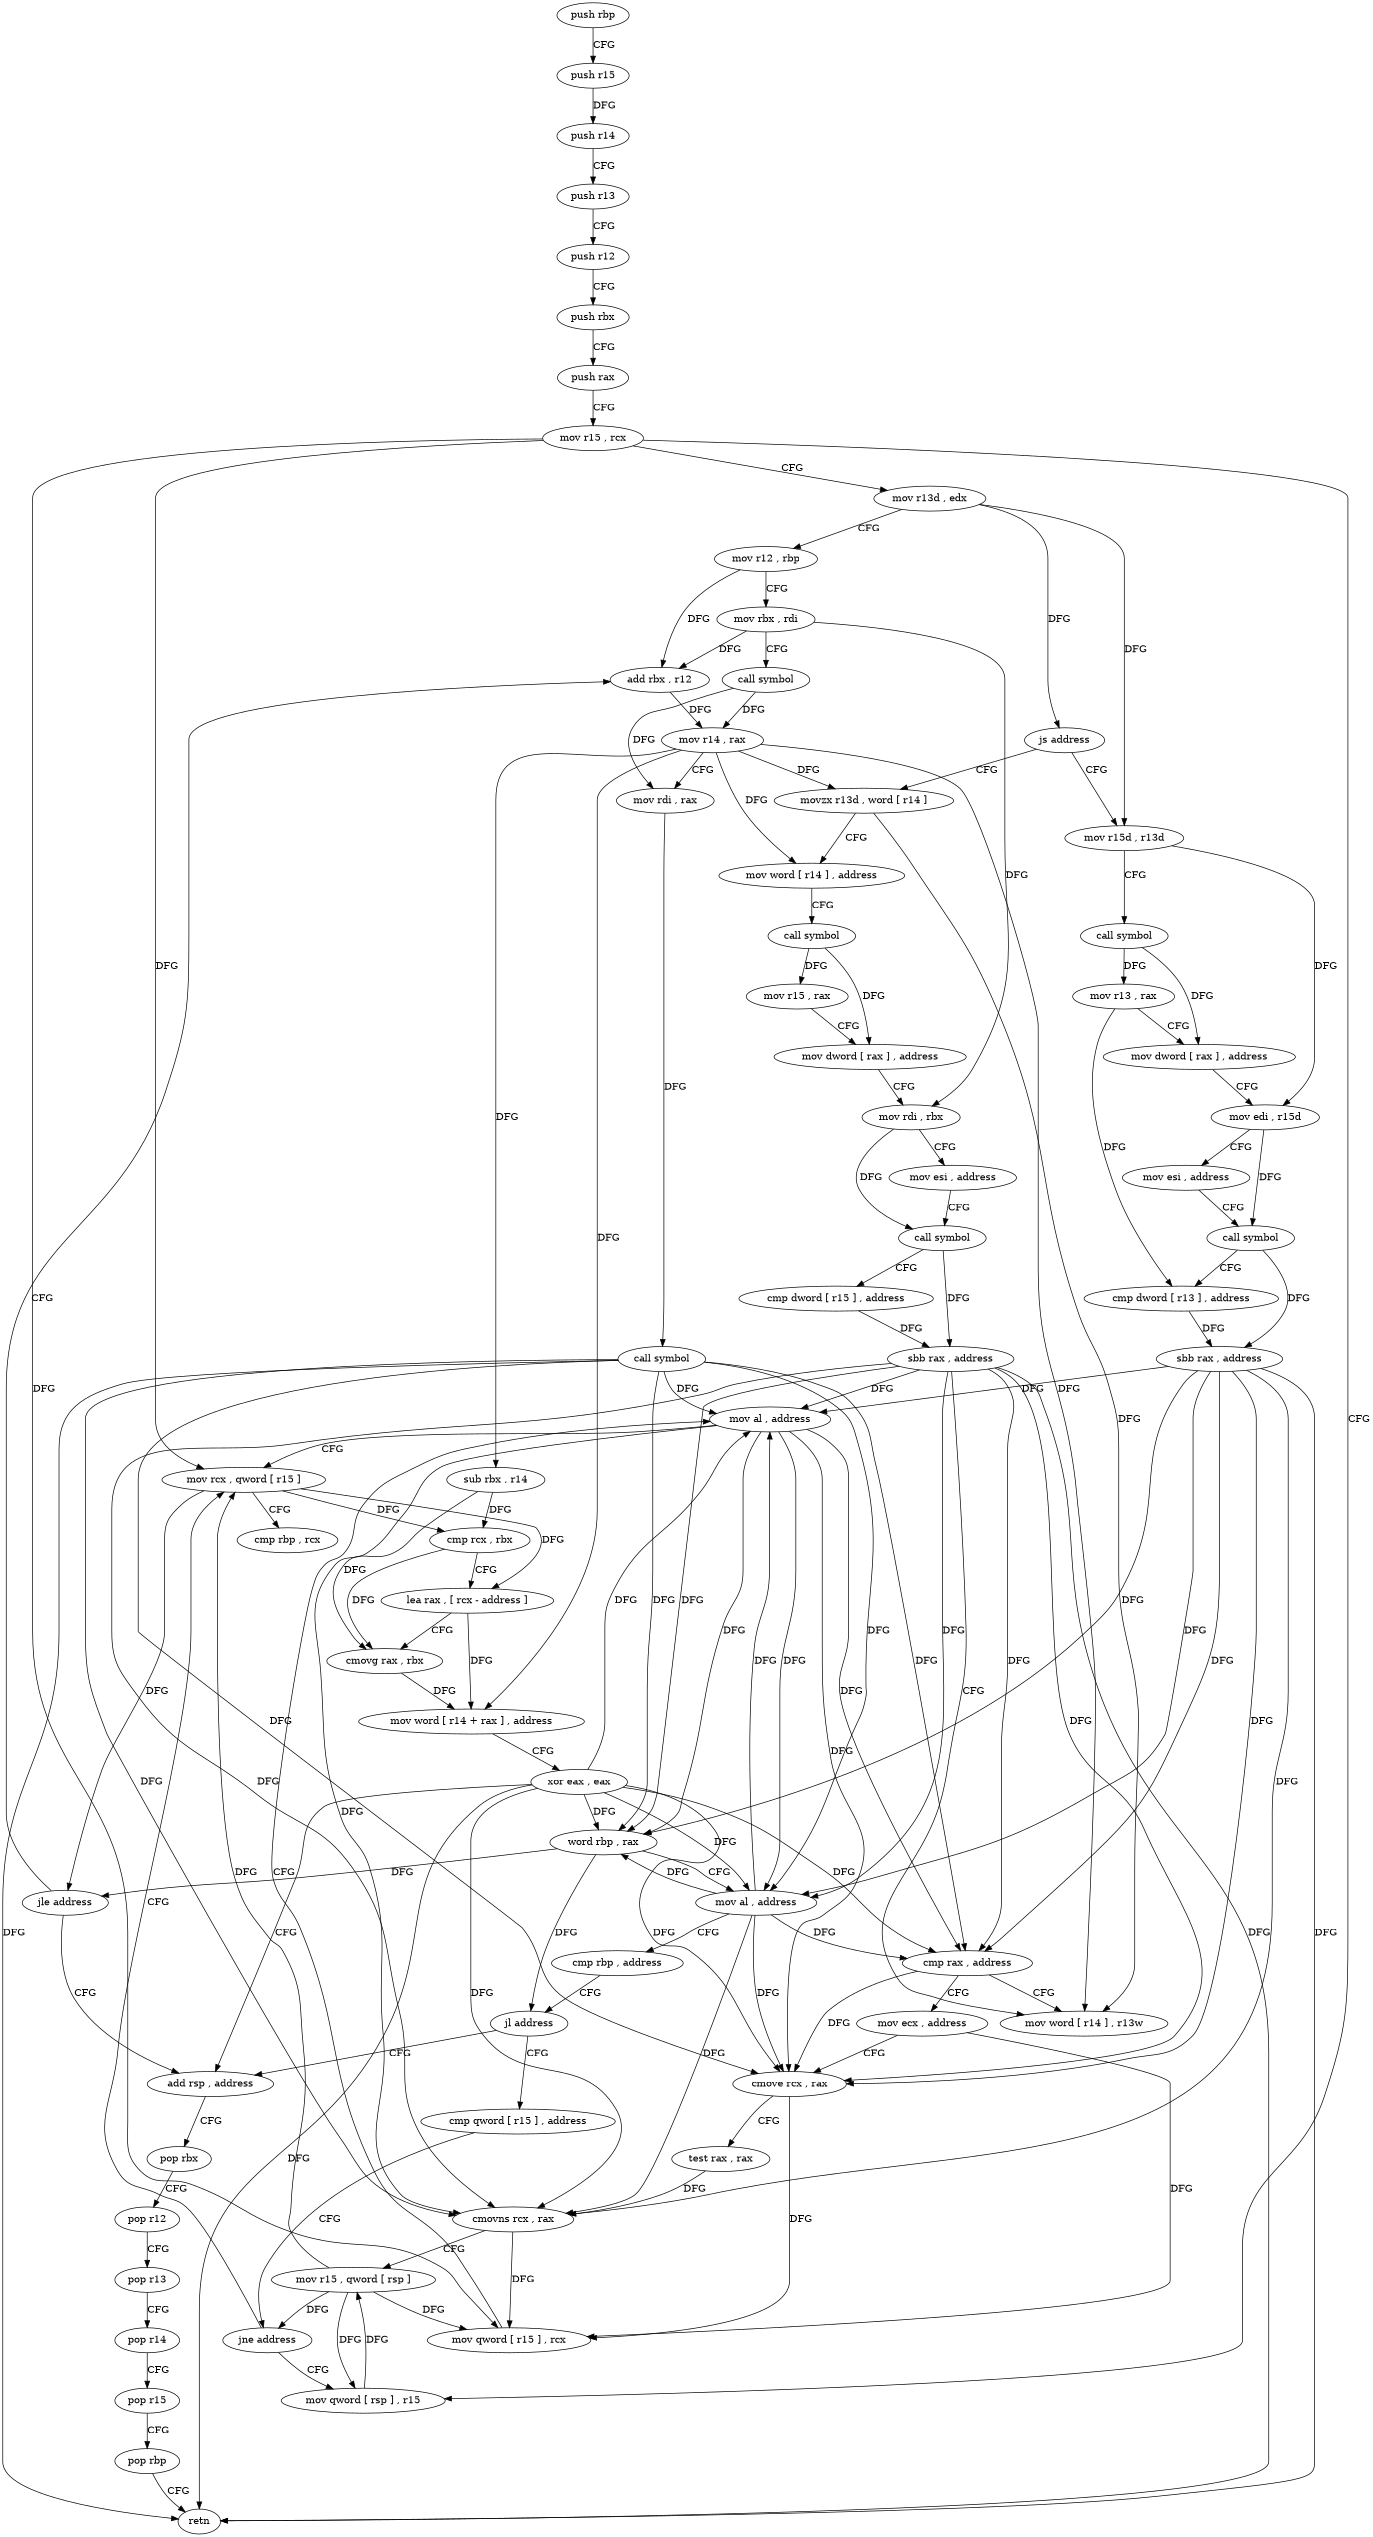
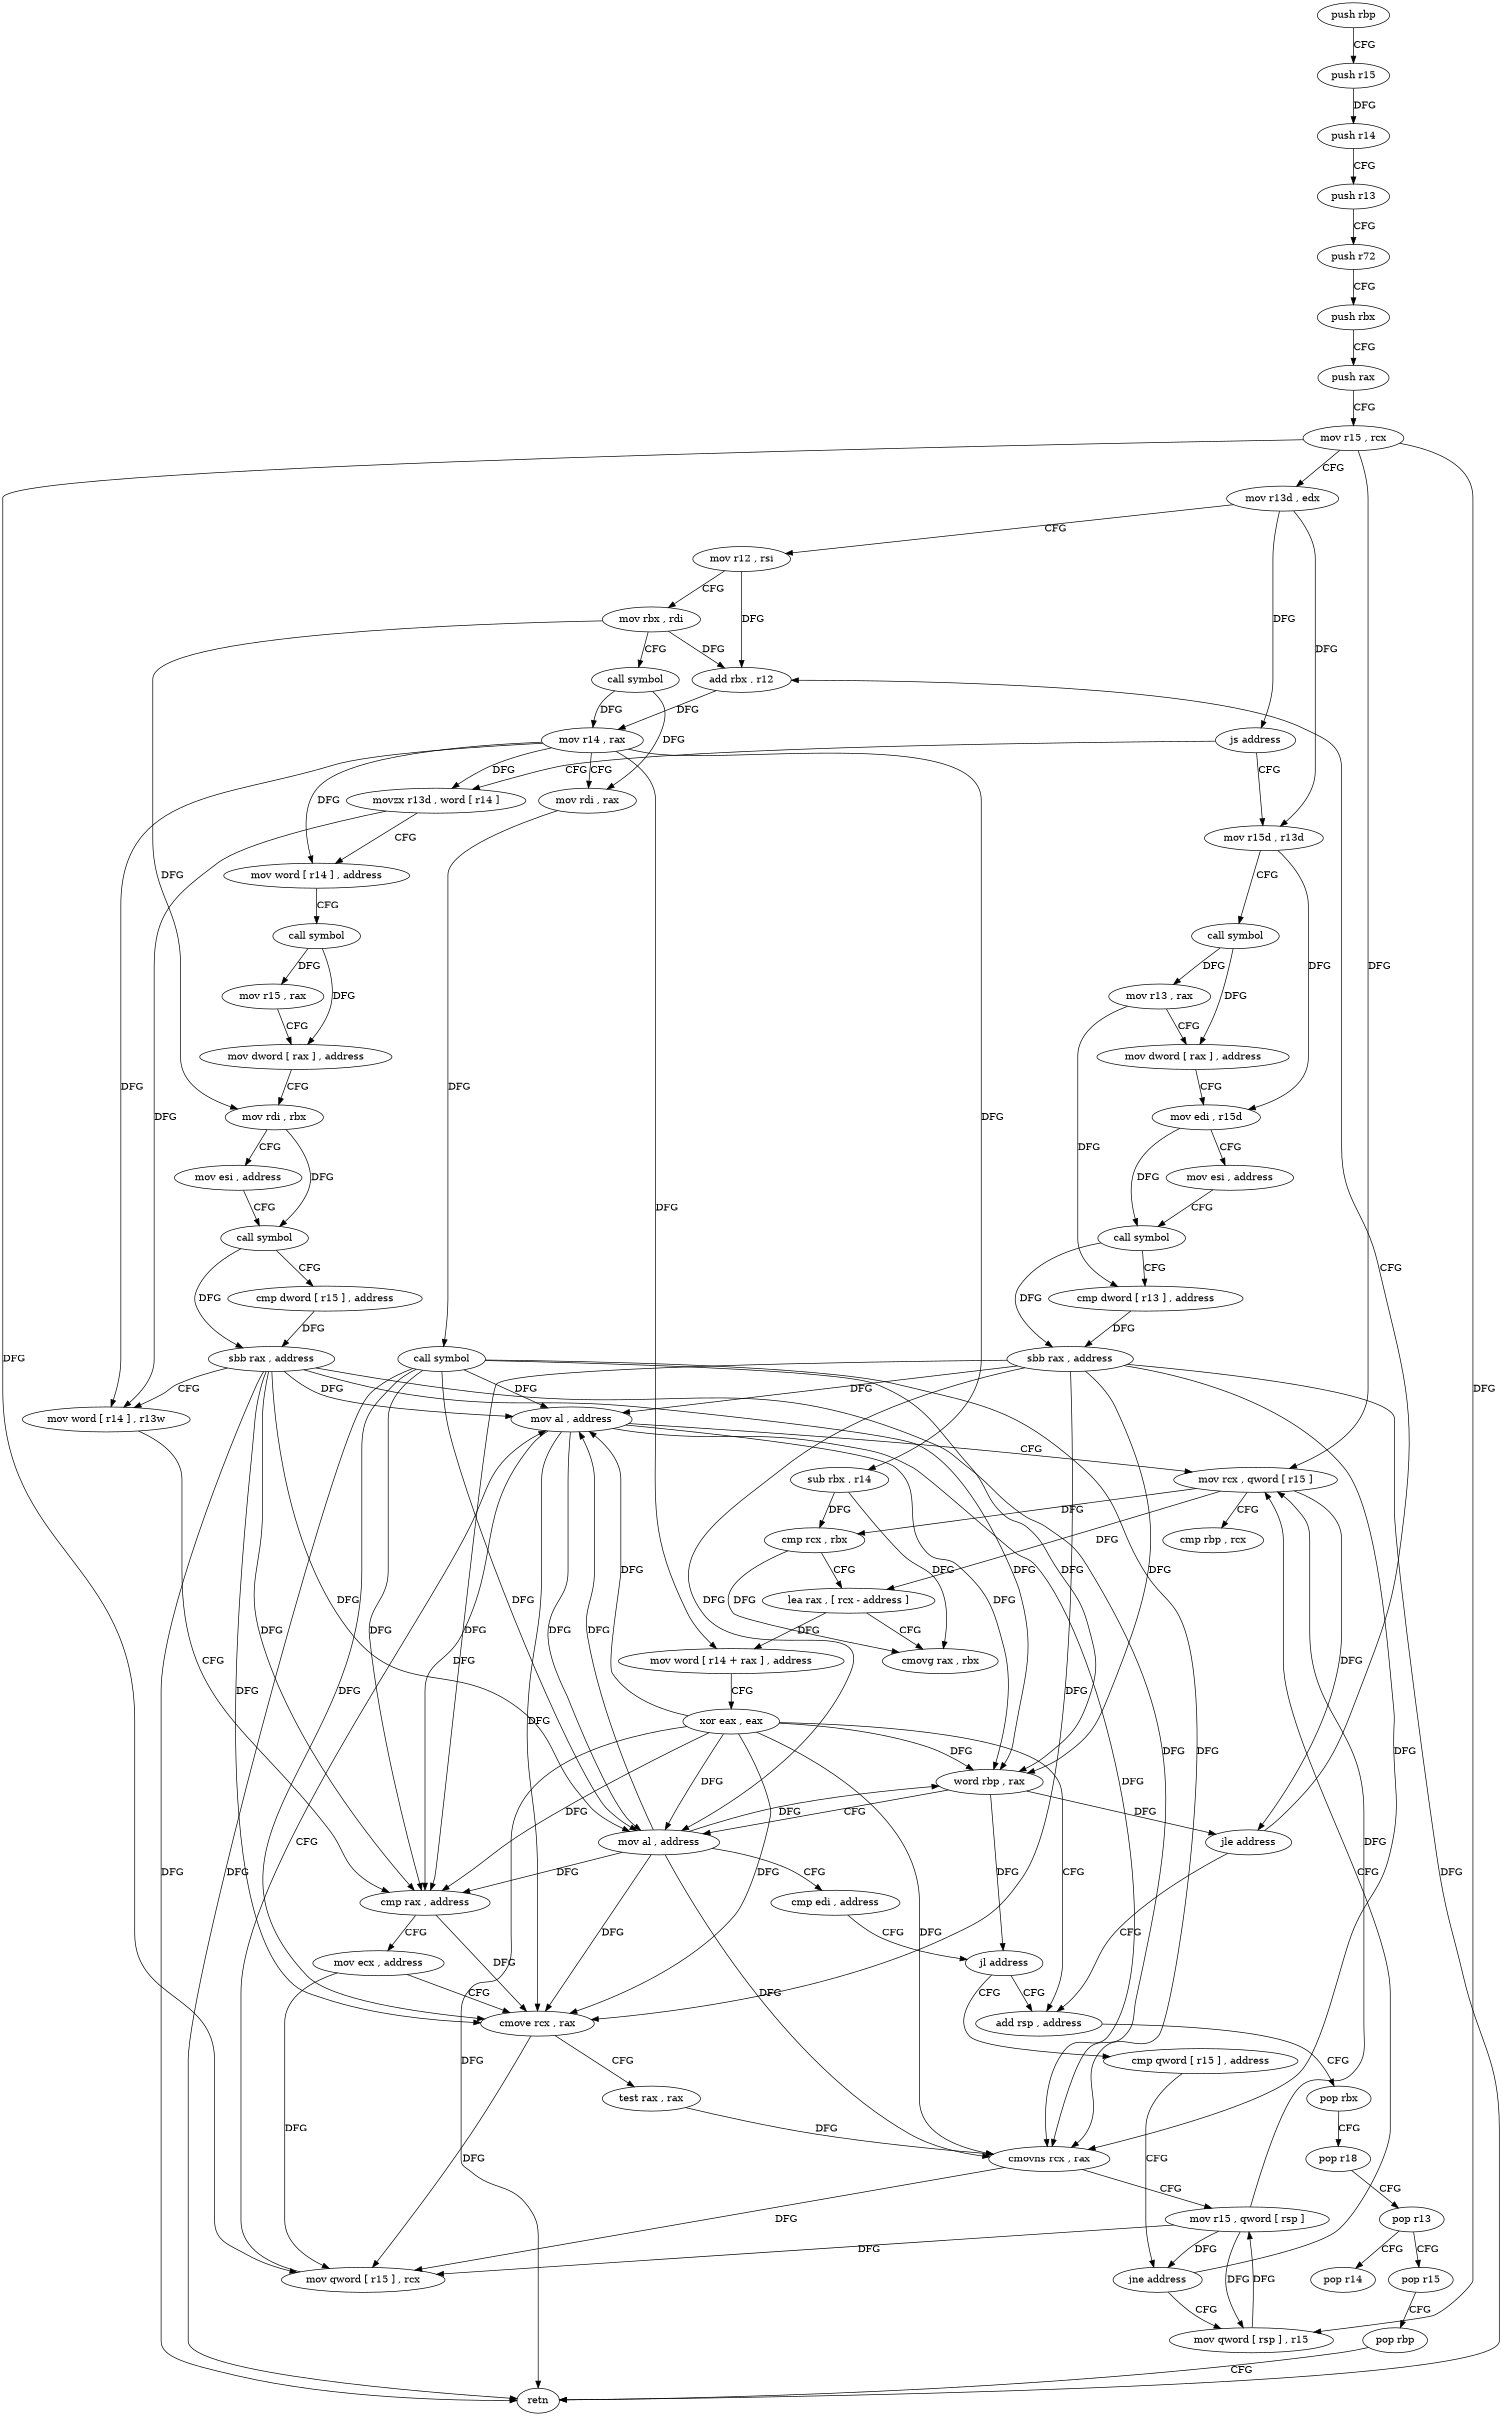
(593, 257) -> (1353, 257)
(766, 559) -> (742, 559)
(1359, 1419) -> (1484, 1389)
(425, 1689) -> none
(617, 1963) -> (835, 1903)
(1022, 1992) -> (206, 1682)
(147, 2219) -> (1338, 2159)
(147, 2367) -> (1416, 2246)
